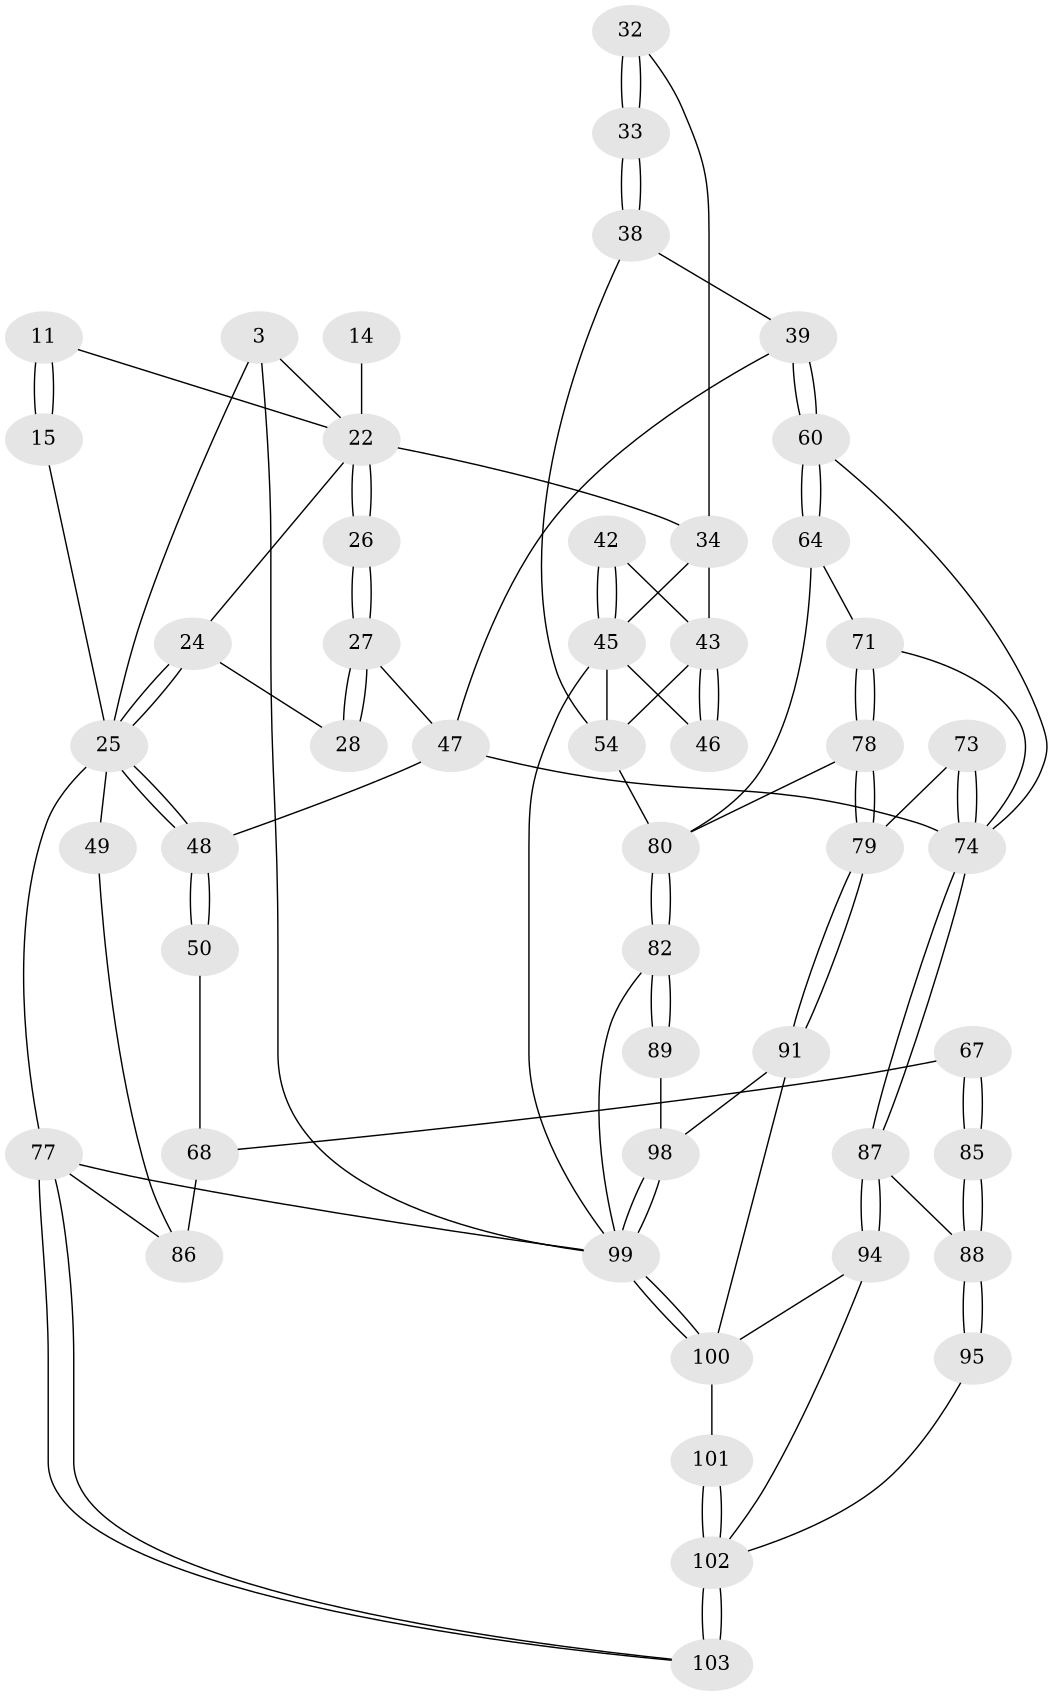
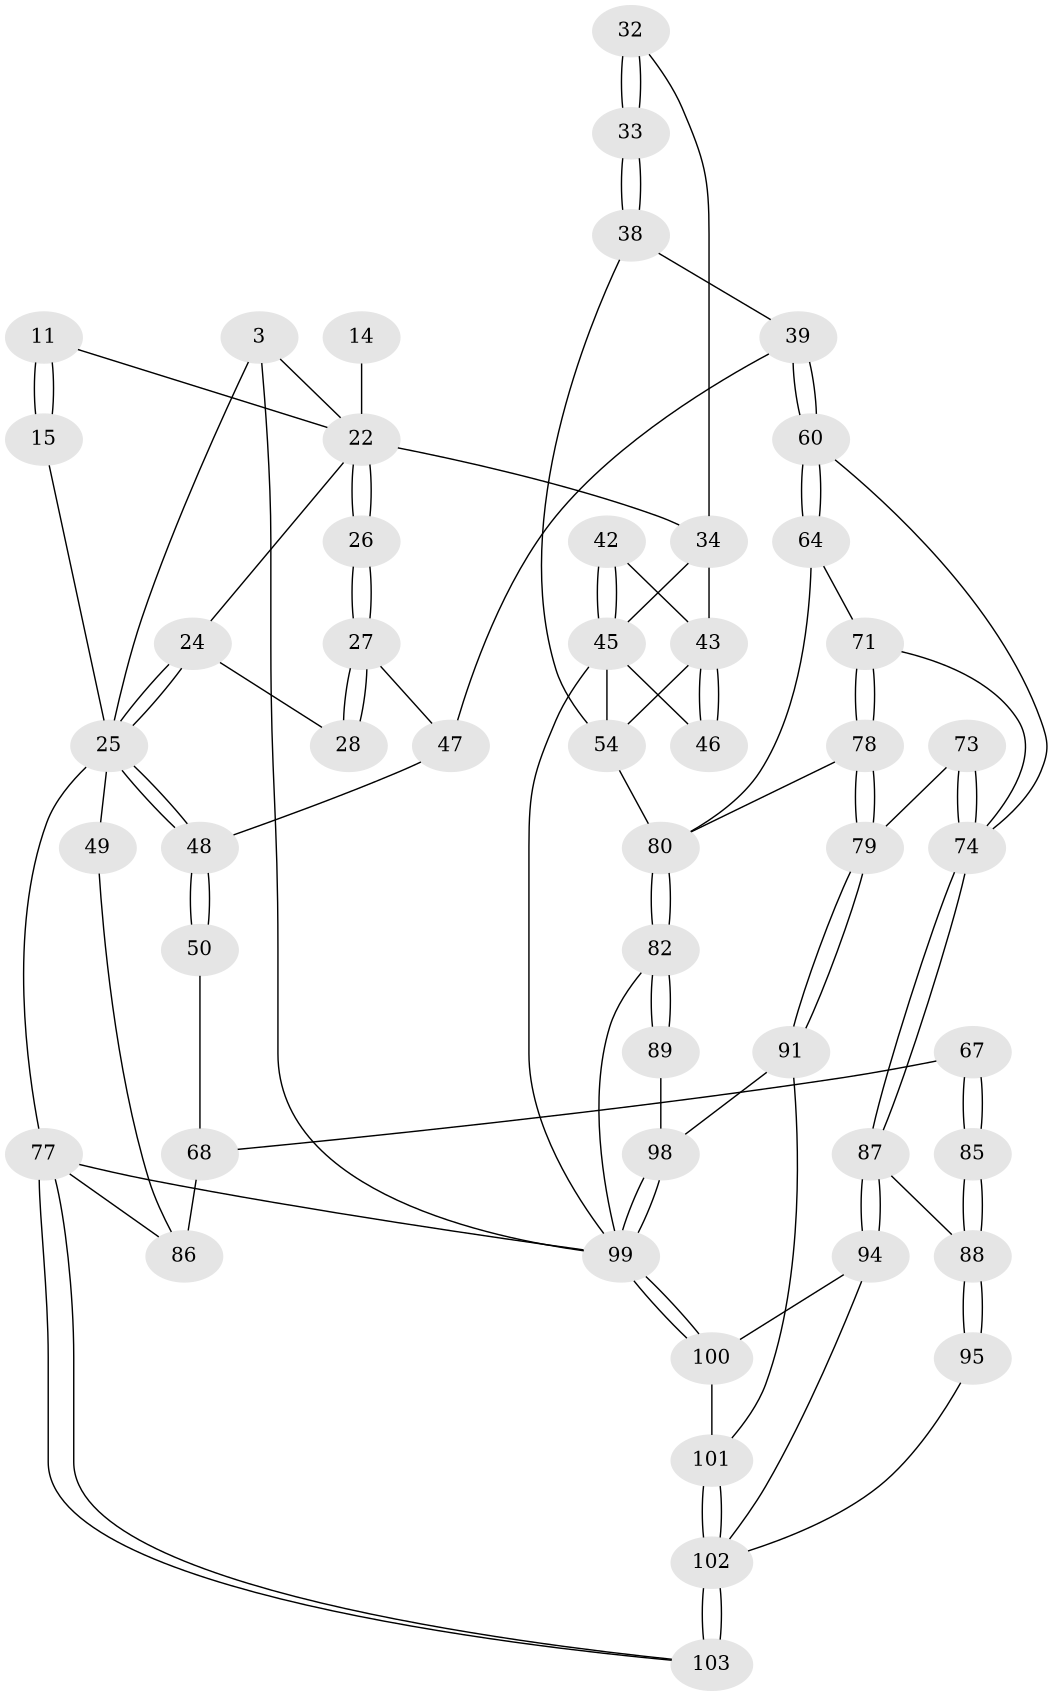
(713, 789) -> none
(752, 1205) -> (792, 1264)
